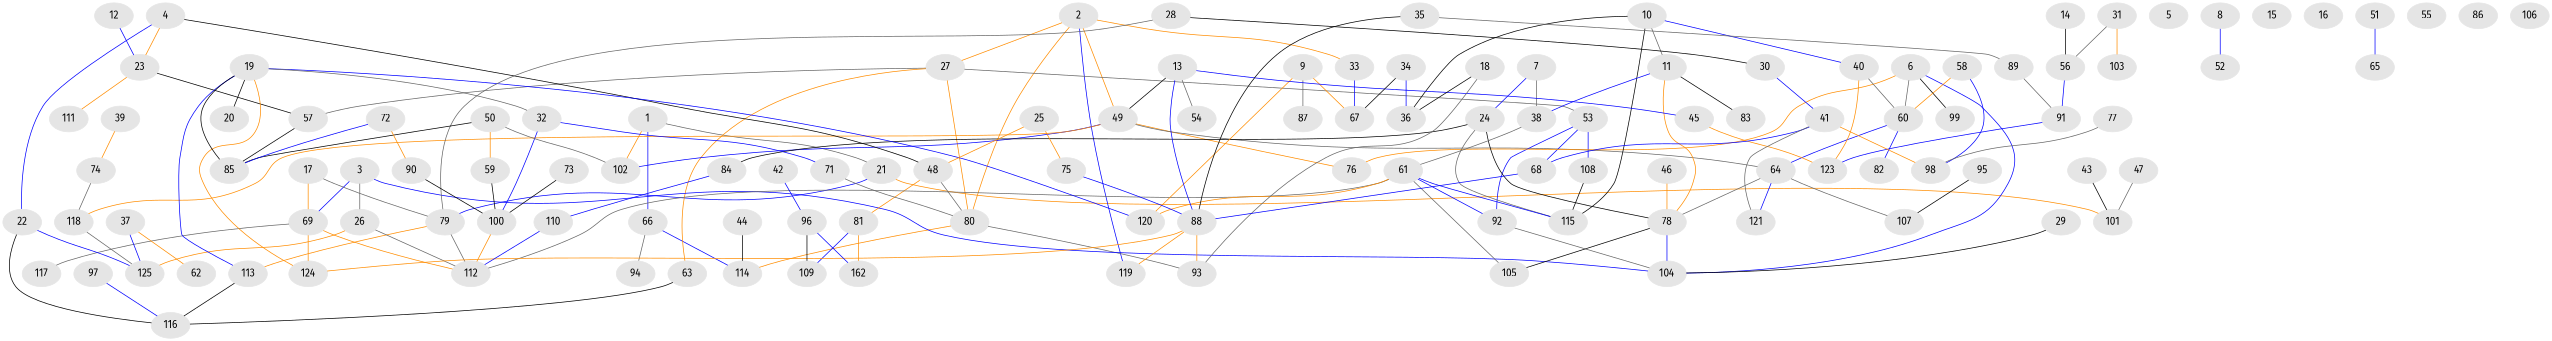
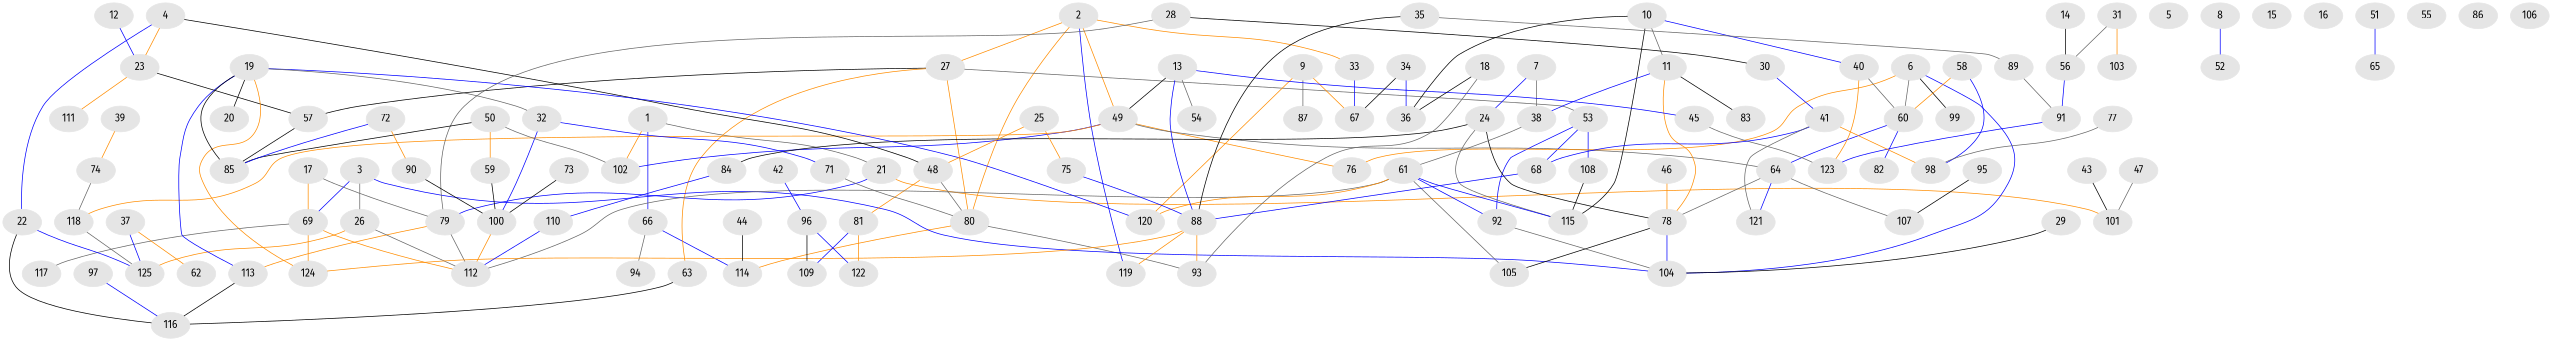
(625, 79) -> (625, 79)
(1761, 145) -> (1761, 145)
(859, 274) -> (859, 274)
